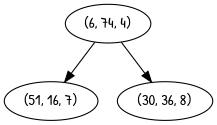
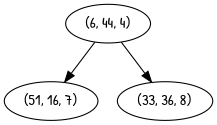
(108, 24) -> (108, 24)
(165, 101) -> (165, 101)
